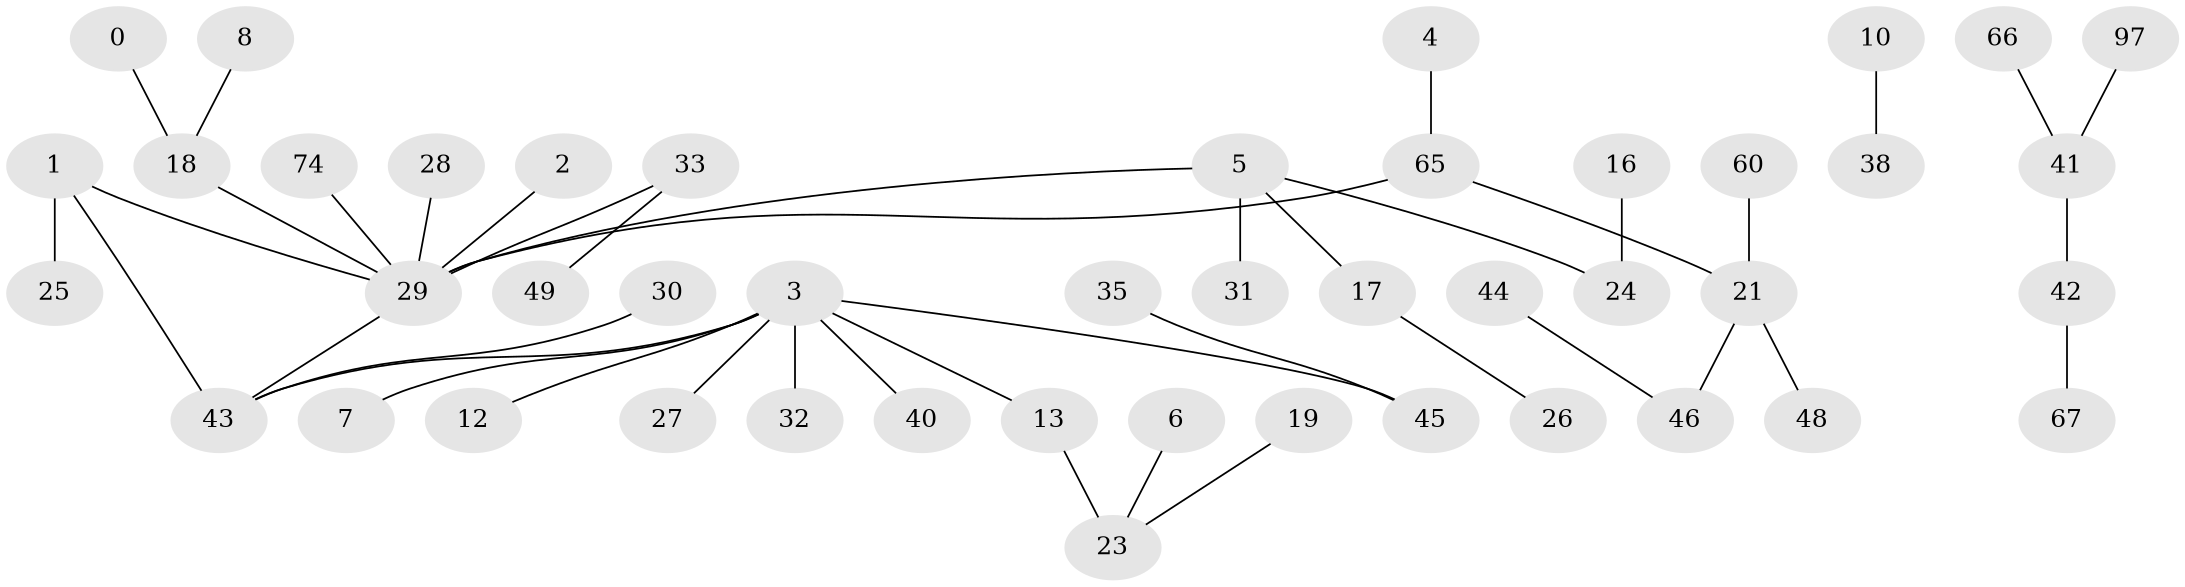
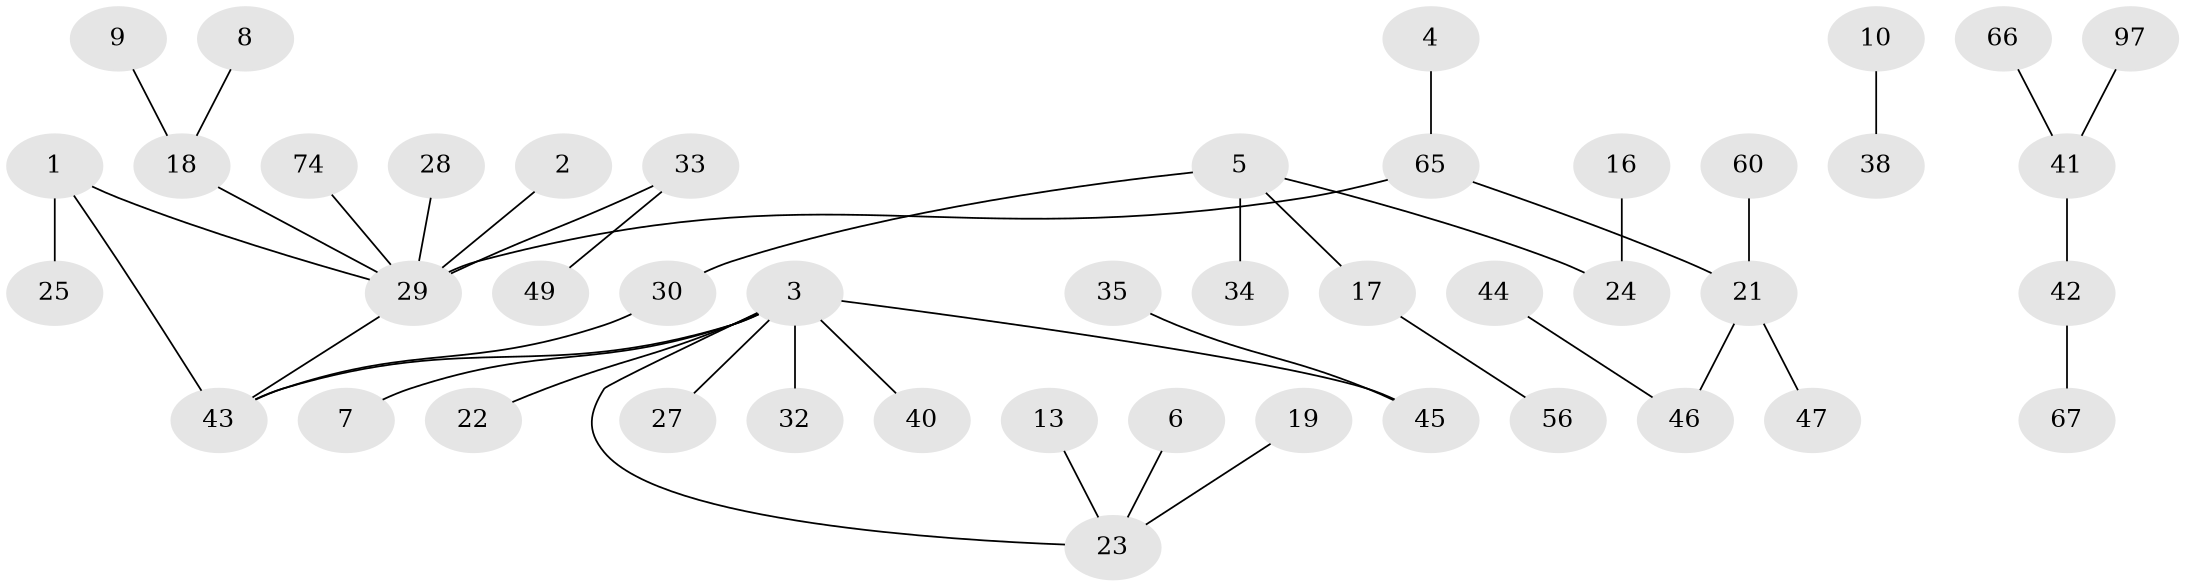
(118, 39) -> (118, 39)
(817, 196) -> (958, 207)
(1240, 293) -> (1240, 293)
(922, 357) -> (710, 502)
(473, 420) -> (473, 420)
(1558, 420) -> (1558, 420)
(1813, 420) -> (1813, 420)
